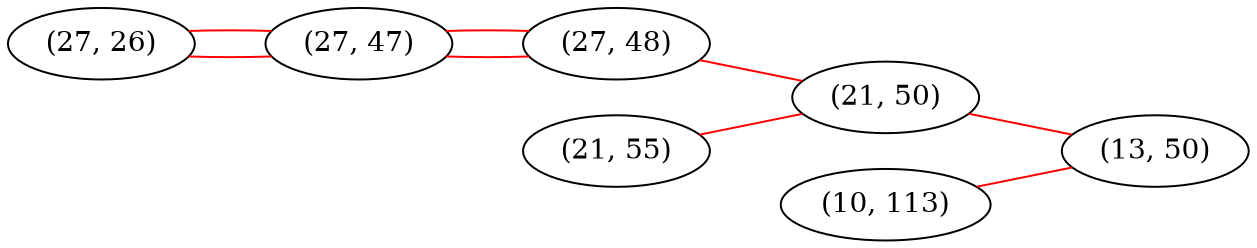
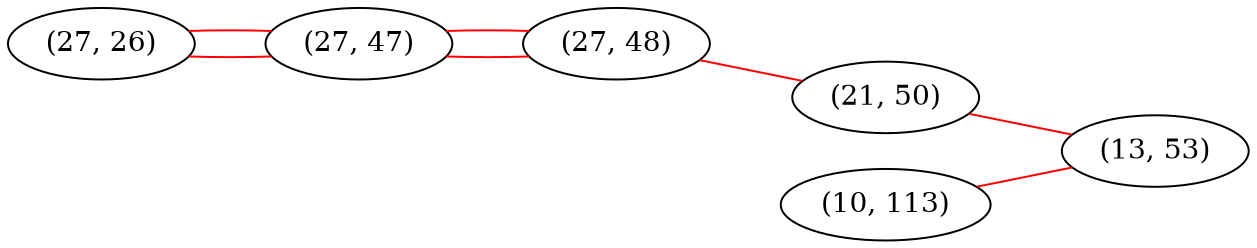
(616, 151) -> none
(1155, 151) -> (1155, 151)
